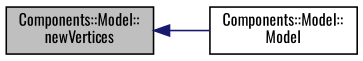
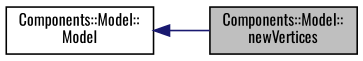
(190, 31) -> (190, 31)
